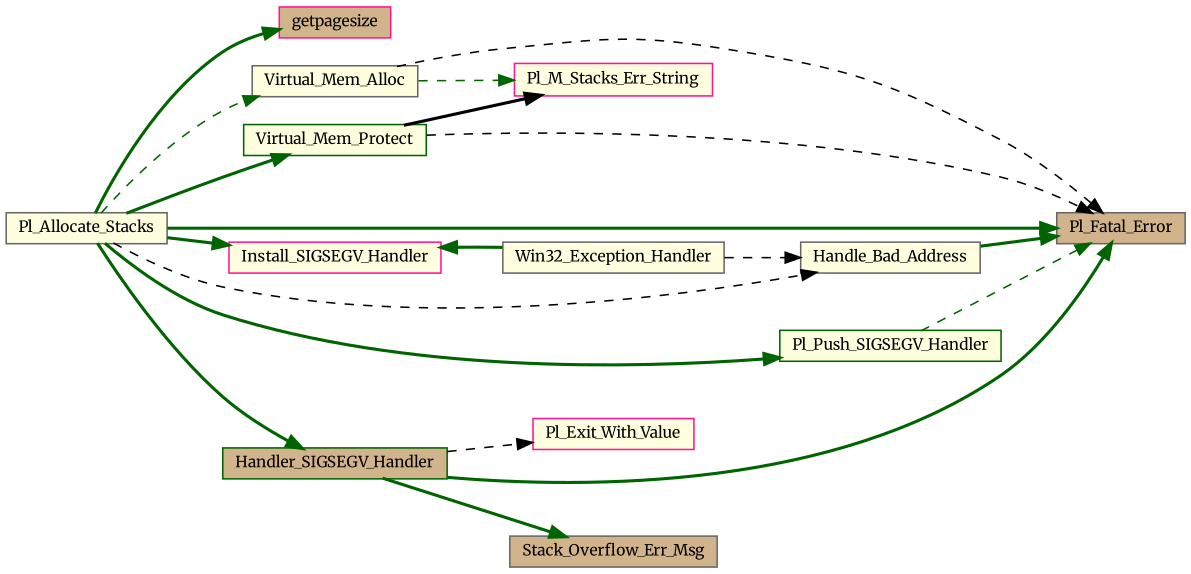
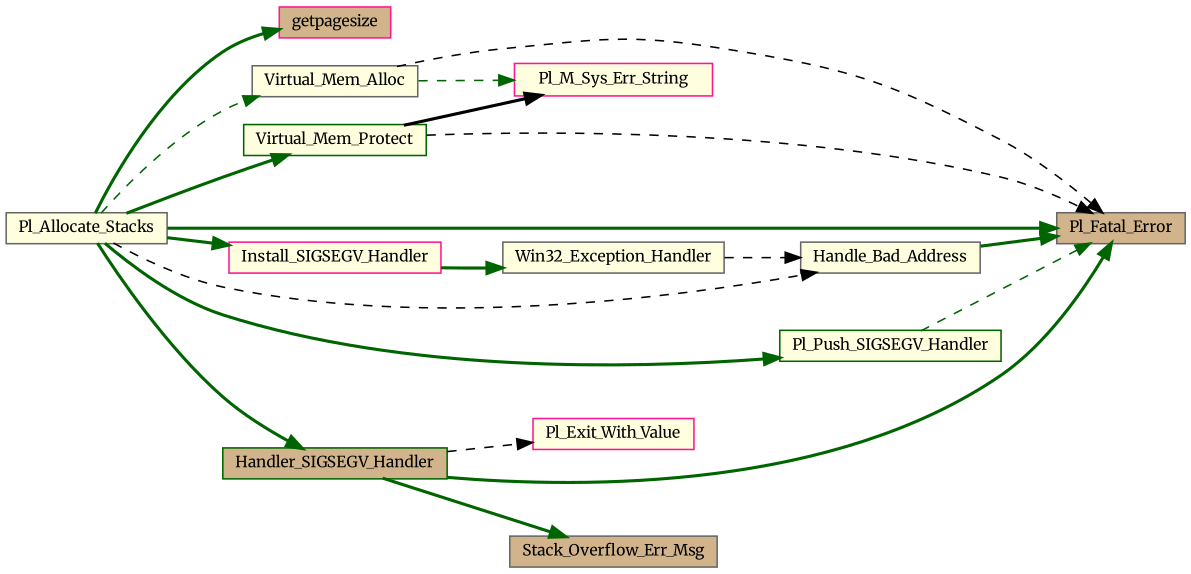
(613, 80) -> (613, 80)
(480, 247) -> (464, 268)
